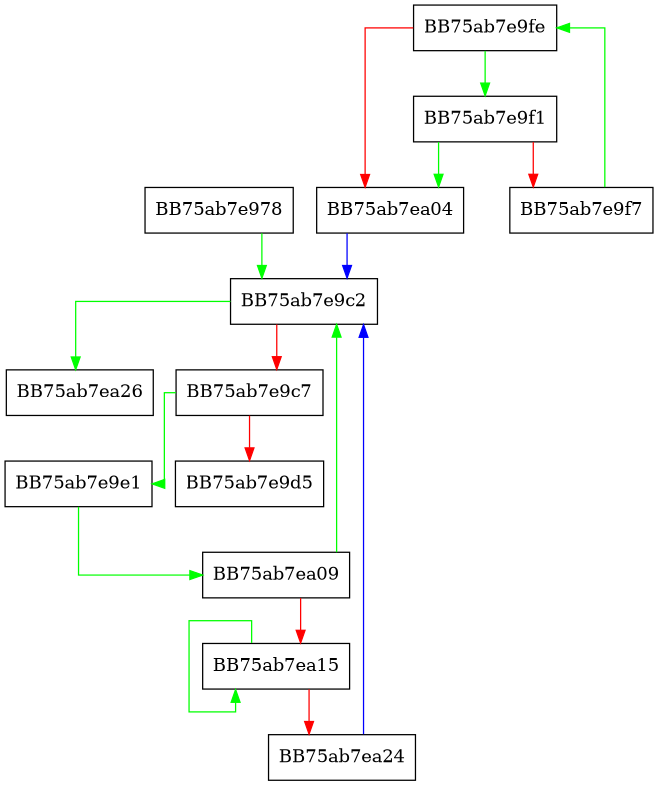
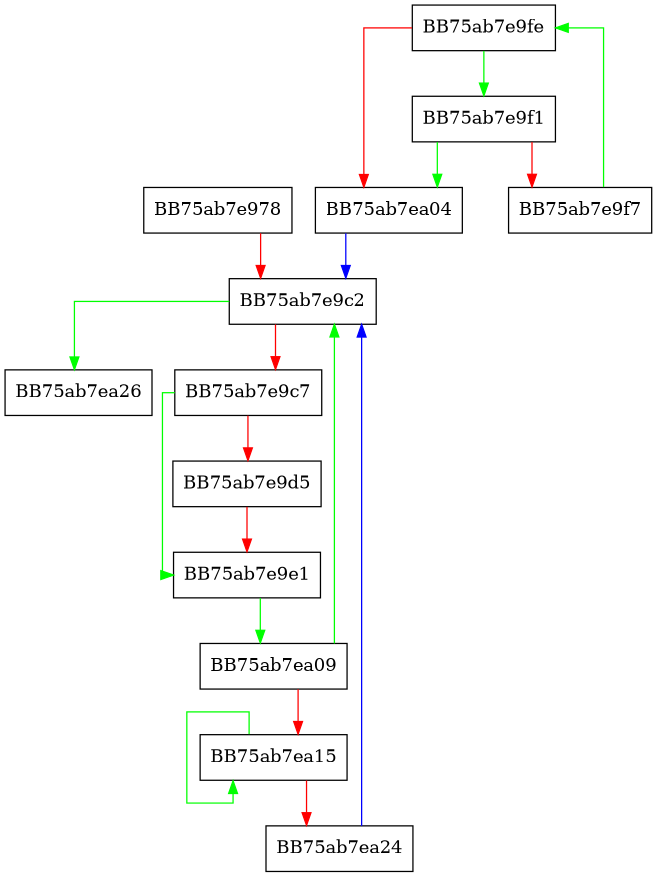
(262, 249) -> (261, 249)
none -> (247, 523)
